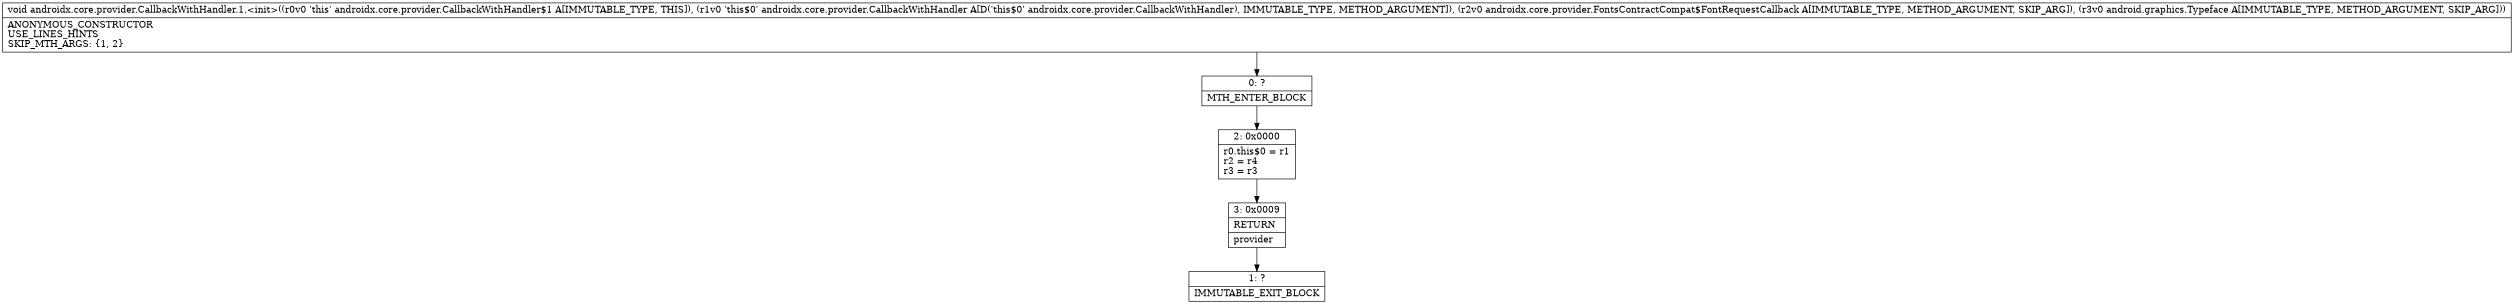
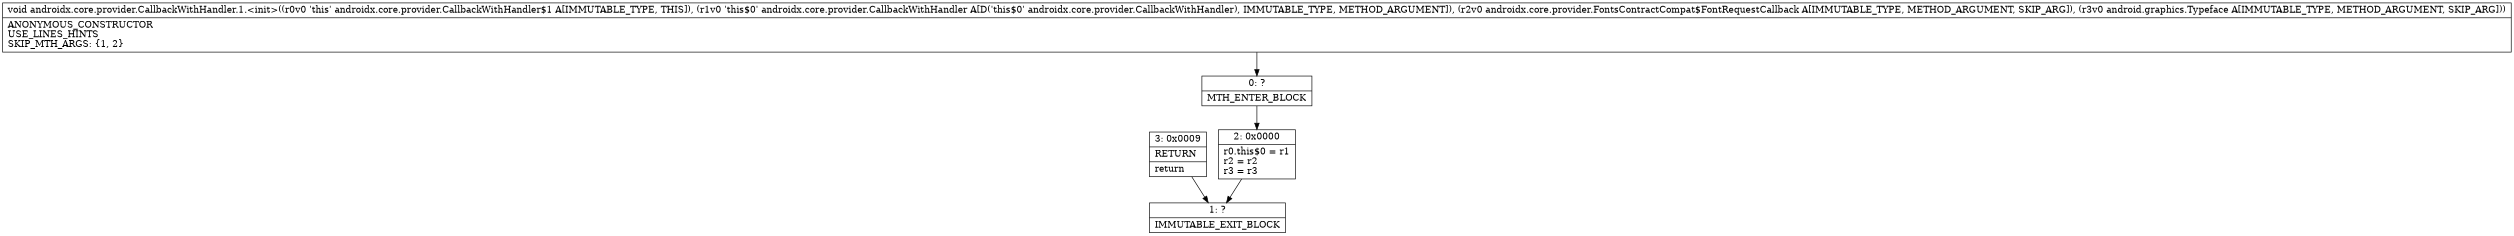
(1241, 161) -> (1241, 161)
(1257, 188) -> (1236, 188)
(1253, 240) -> (1170, 169)
